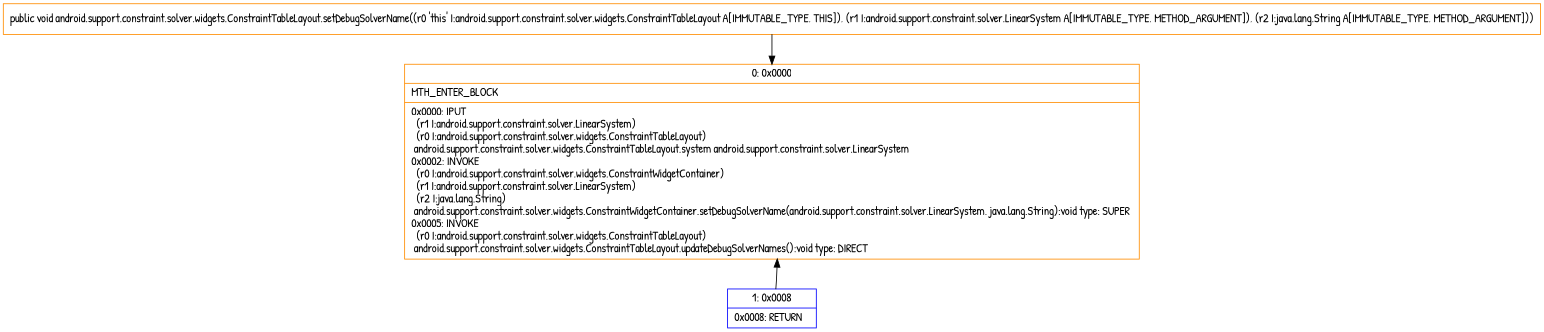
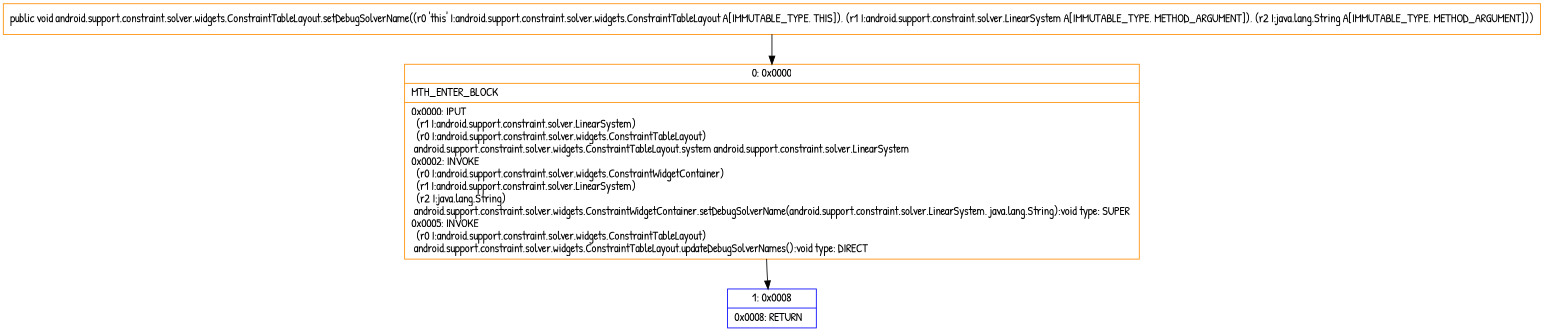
(777, 278) -> (767, 270)
